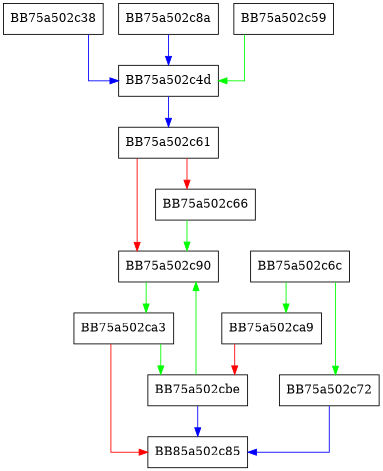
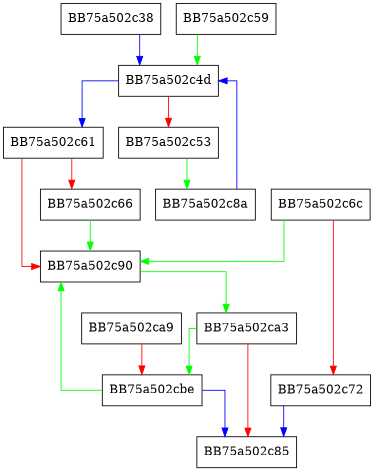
none -> (169, 143)
(286, 293) -> (237, 261)
(336, 324) -> (333, 293)
(198, 452) -> (247, 452)
